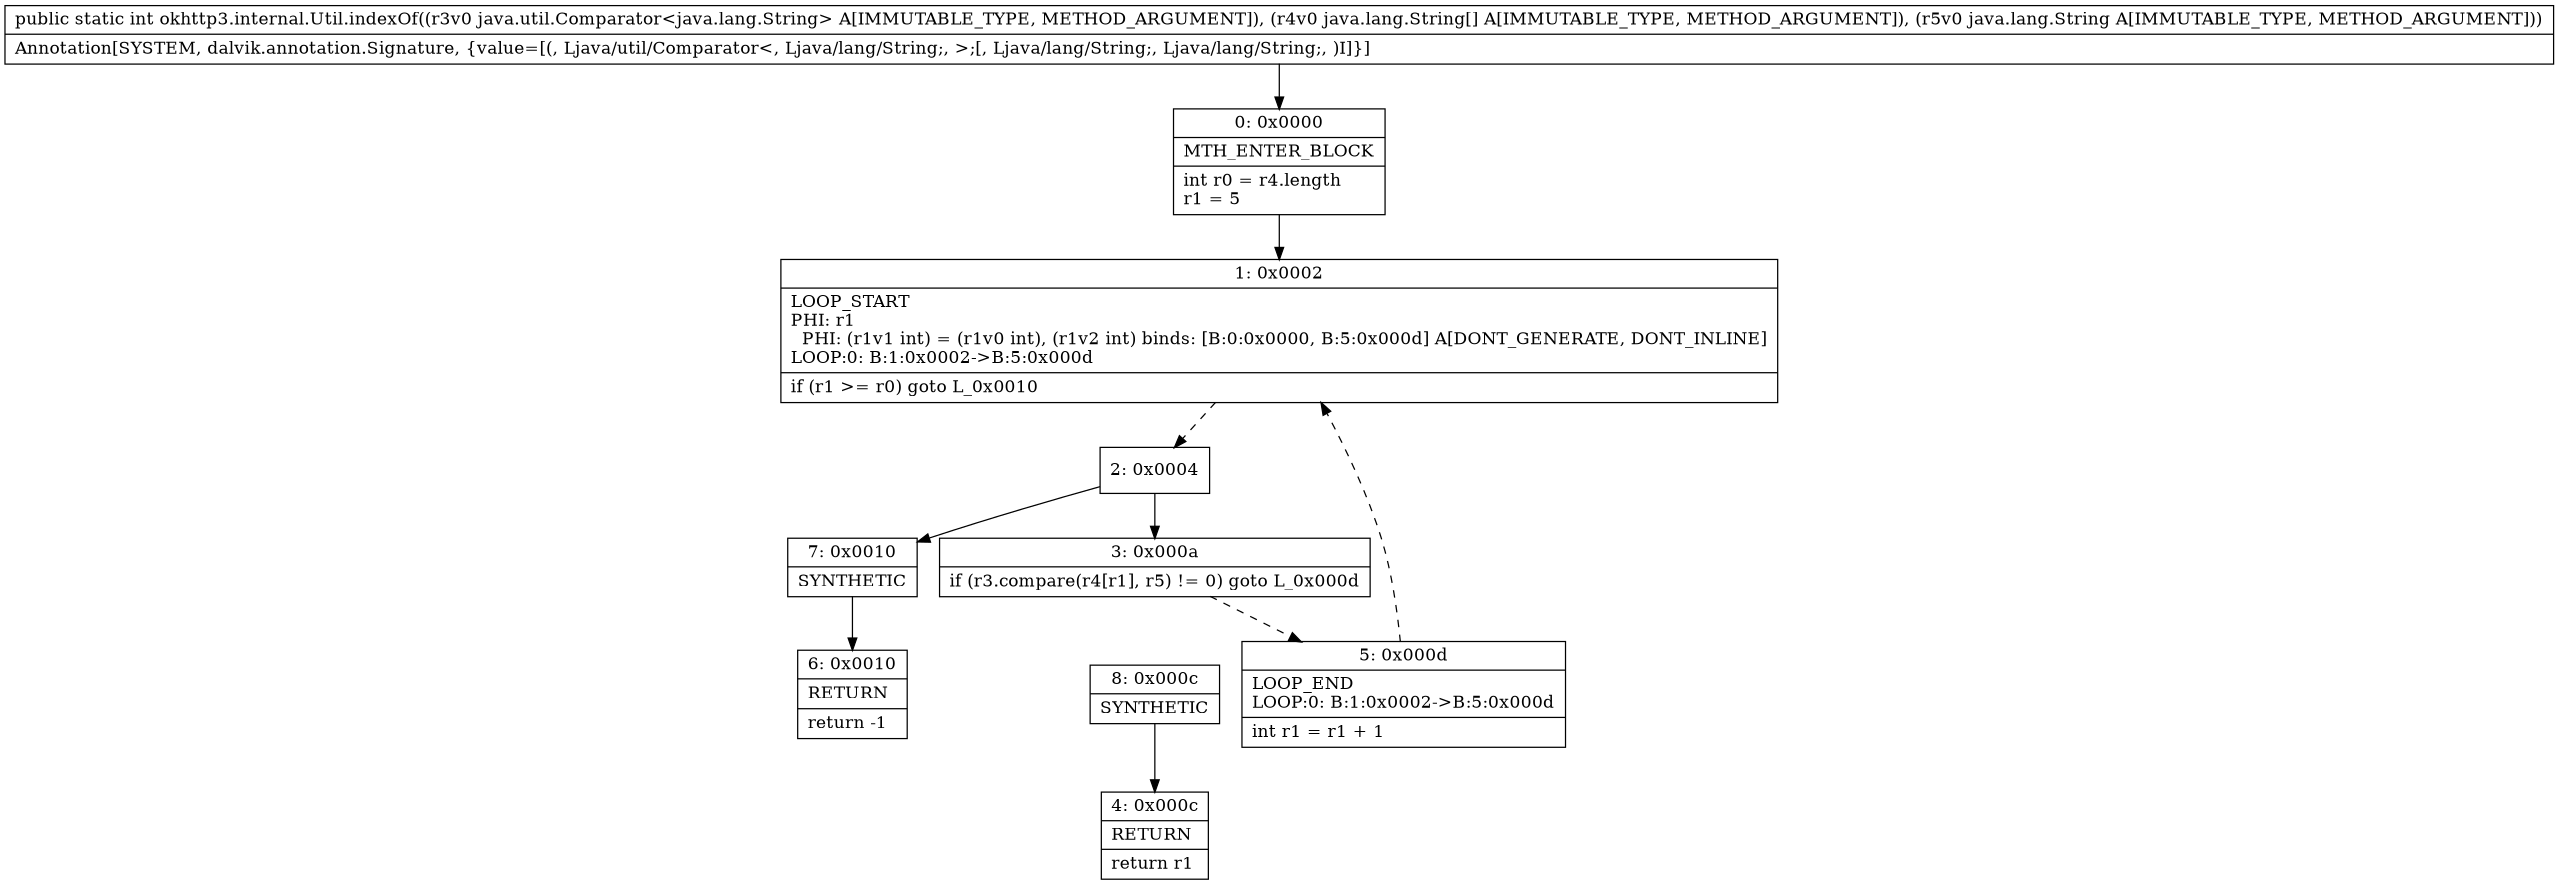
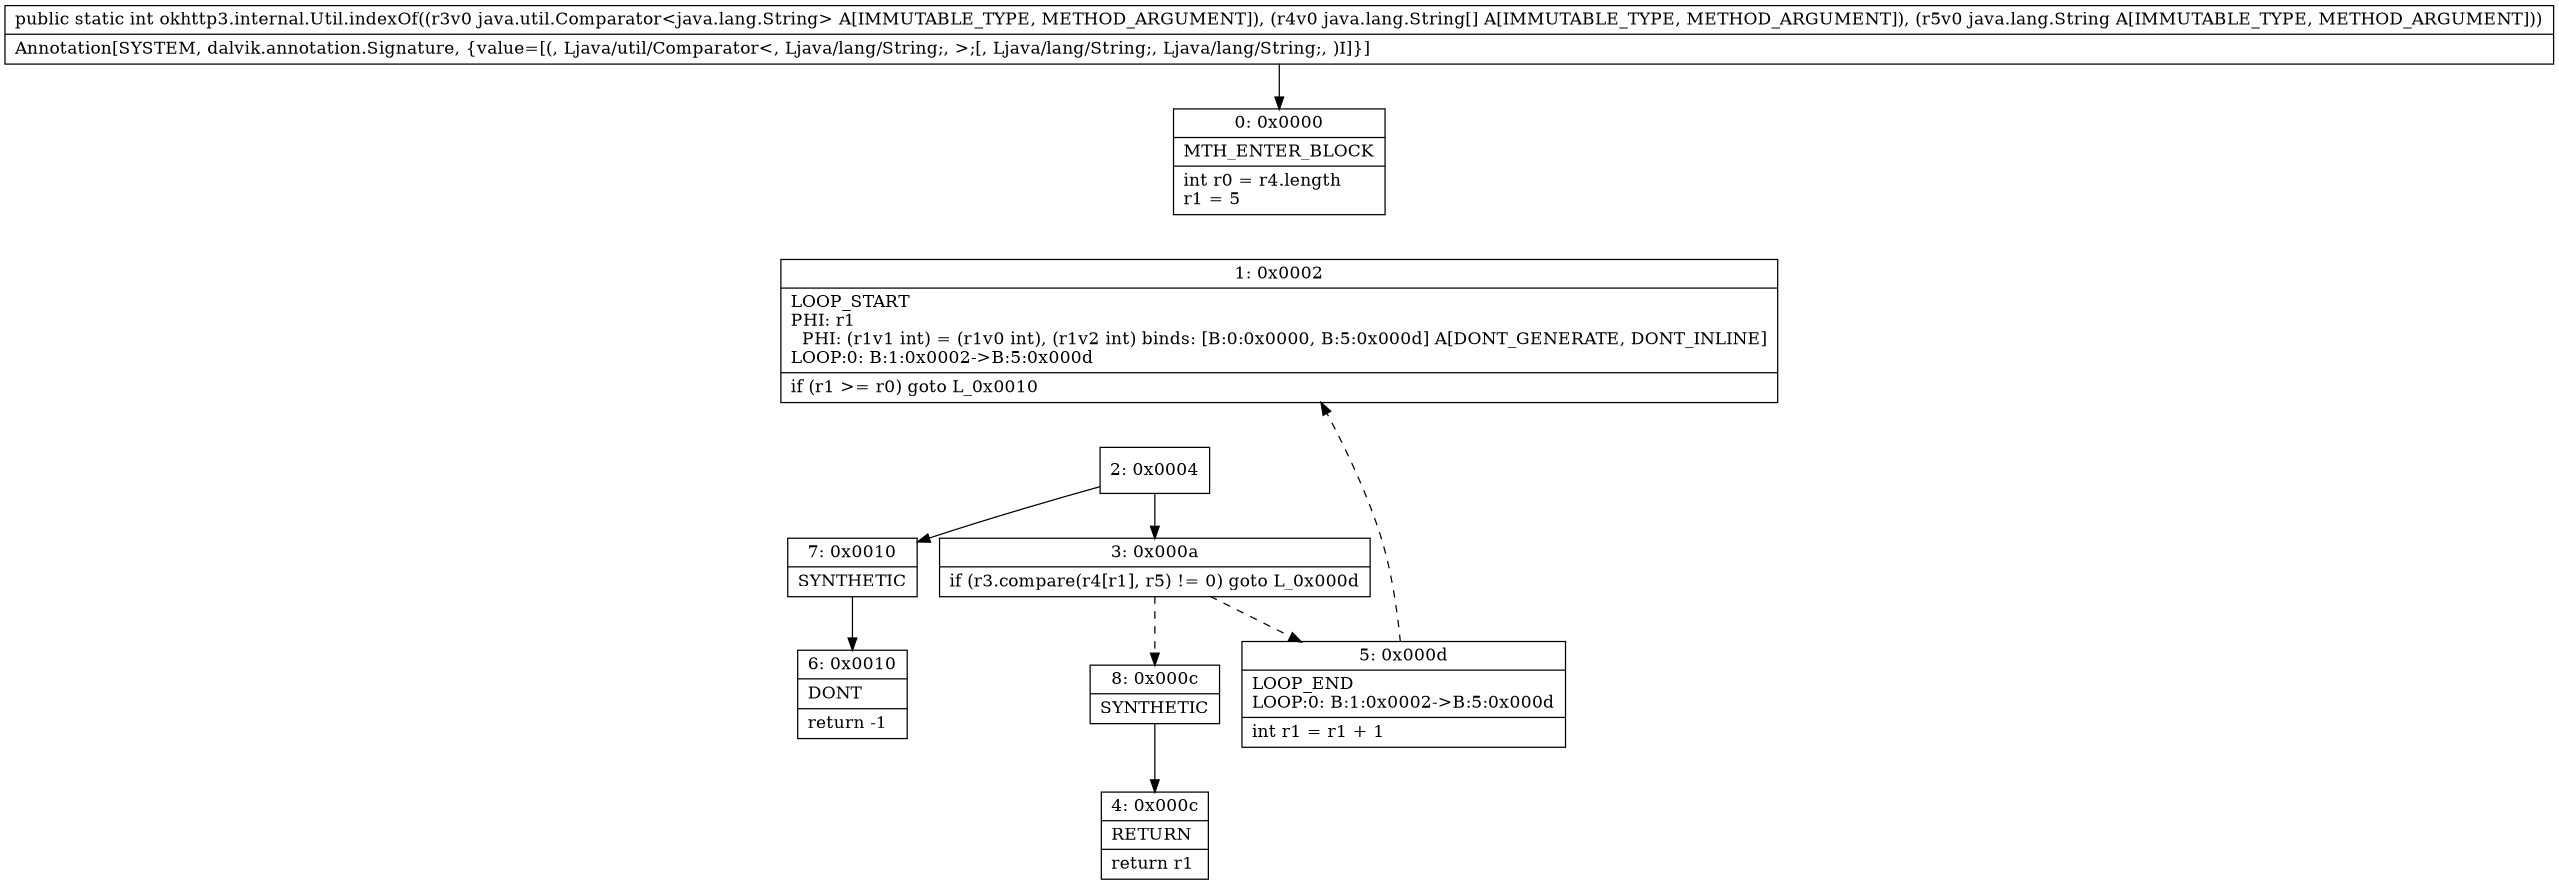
(1279, 231) -> none
(1199, 420) -> none
none -> (1155, 625)
(848, 693) -> (835, 693)
